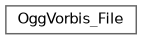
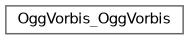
(71, 20) -> (95, 20)
